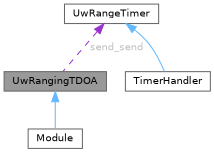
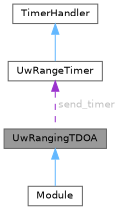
(115, 48) -> (85, 105)
(152, 49) -> (55, 48)
